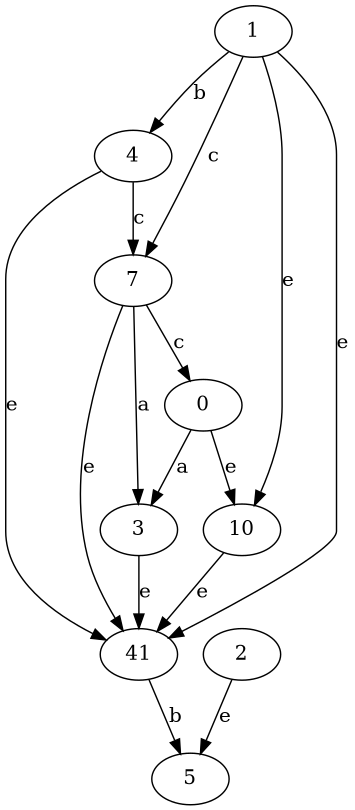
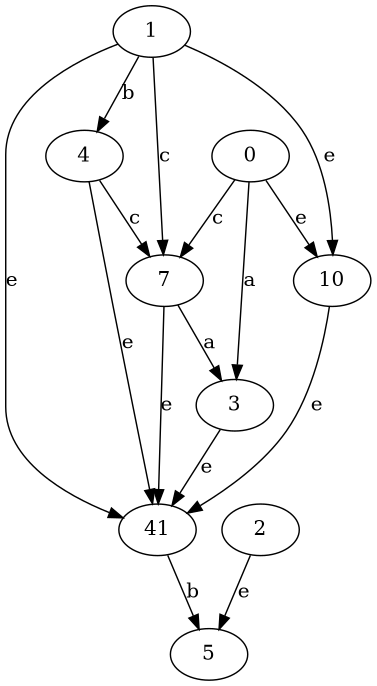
(165, 336) -> (212, 212)
